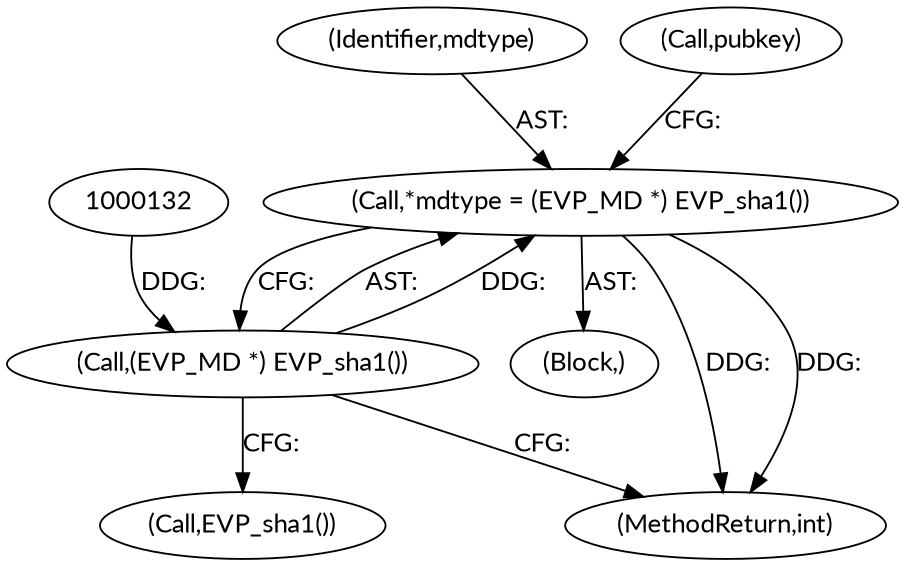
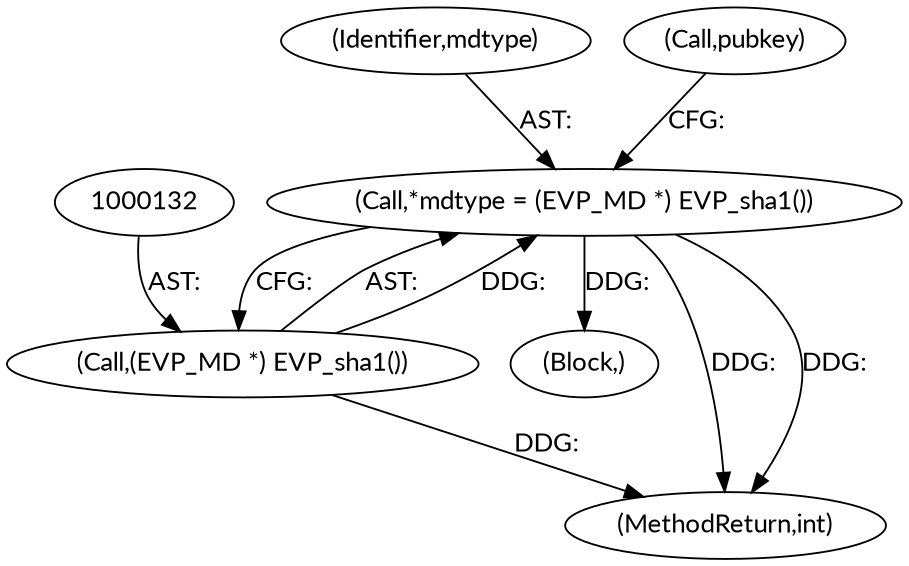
(178, 283) -> (179, 283)
(615, 283) -> (622, 283)
(546, 445) -> (551, 445)
(243, 526) -> none
